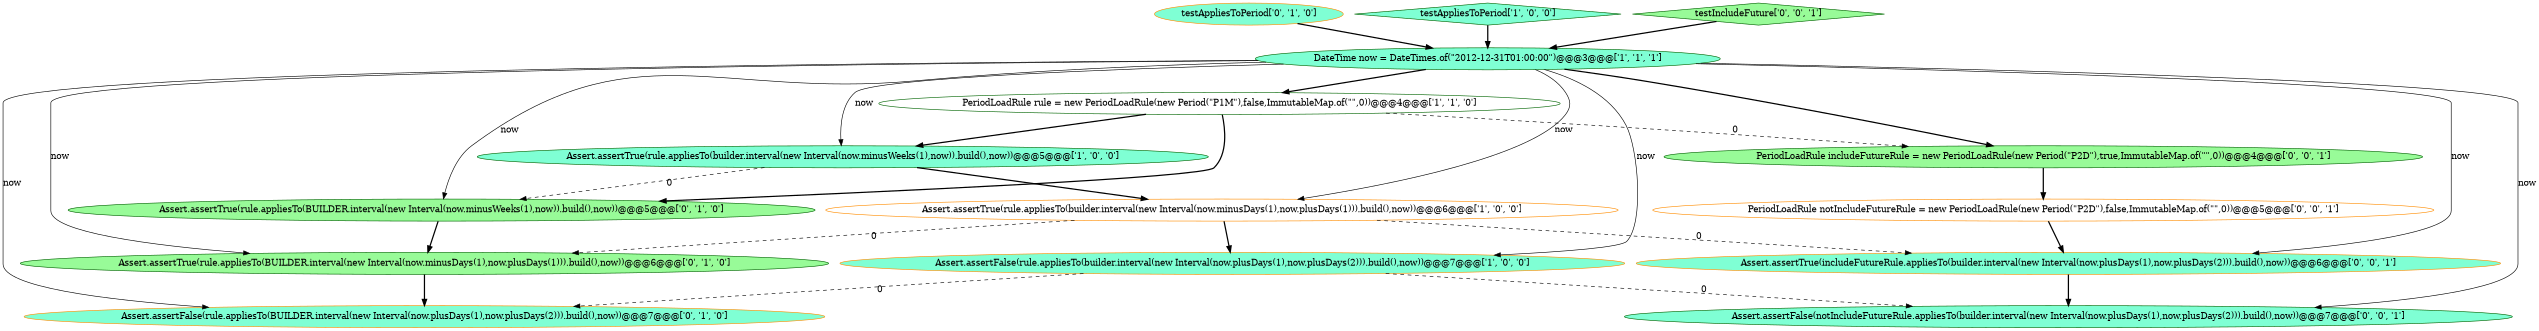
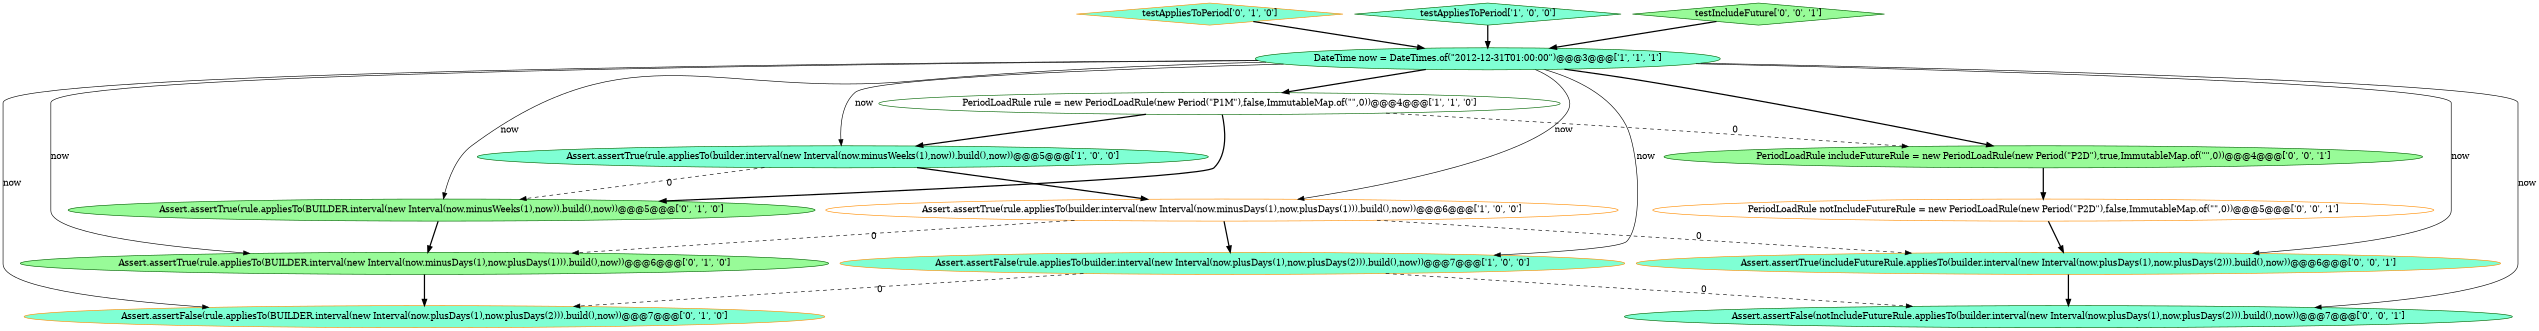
(1249, 14) -> (1210, 14)
